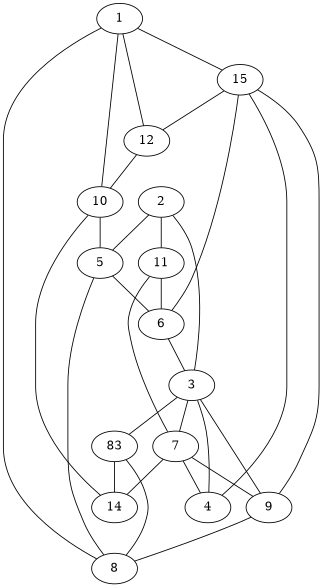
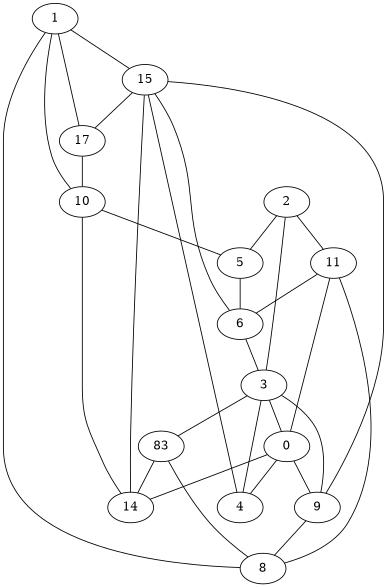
(147, 141) -> (82, 141)
none -> (135, 294)
(68, 419) -> (370, 439)
(176, 446) -> (287, 446)
